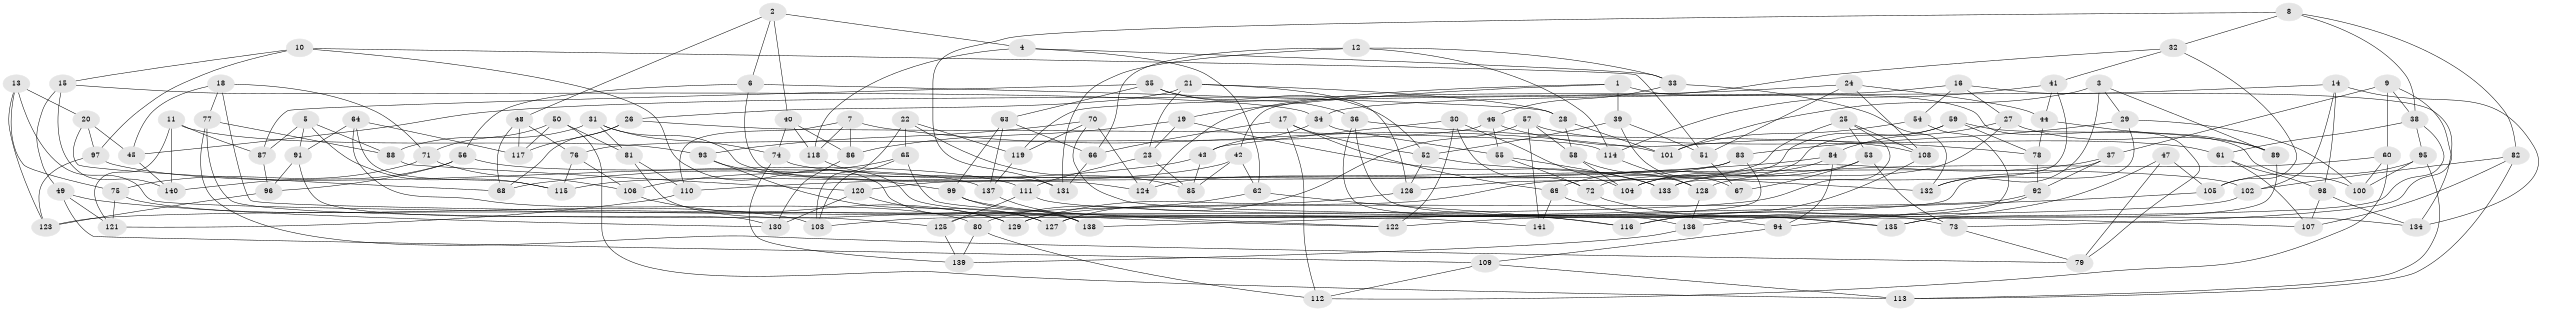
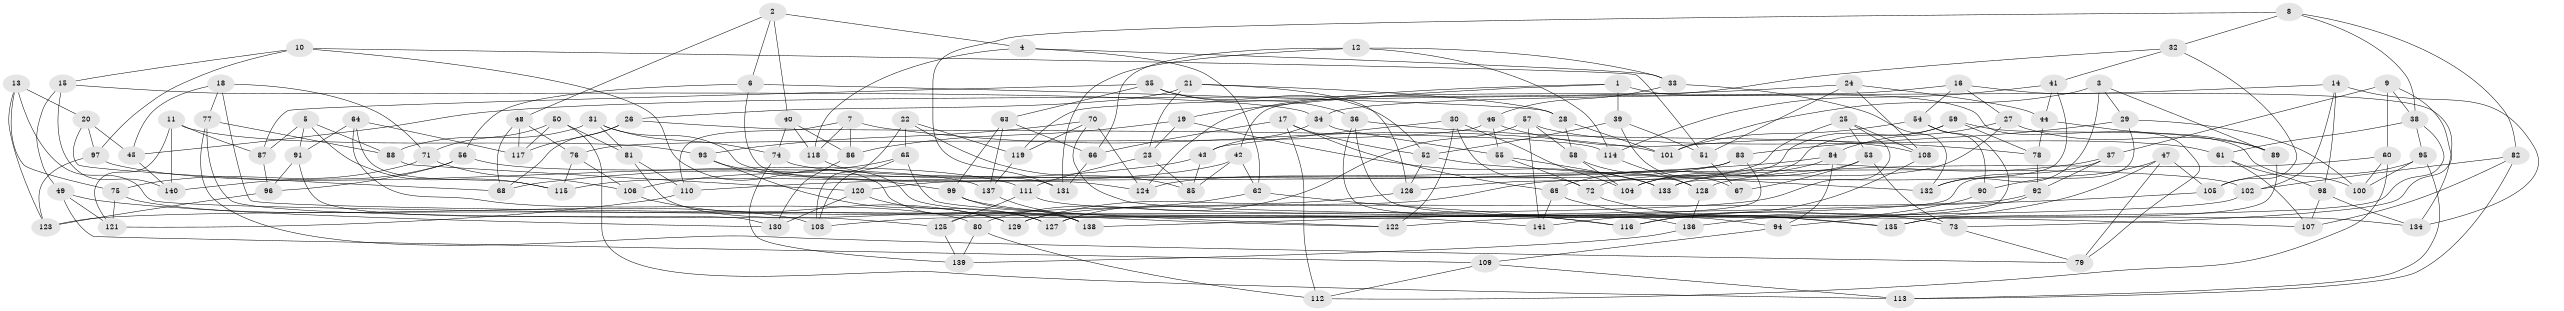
none -> (1982, 191)
